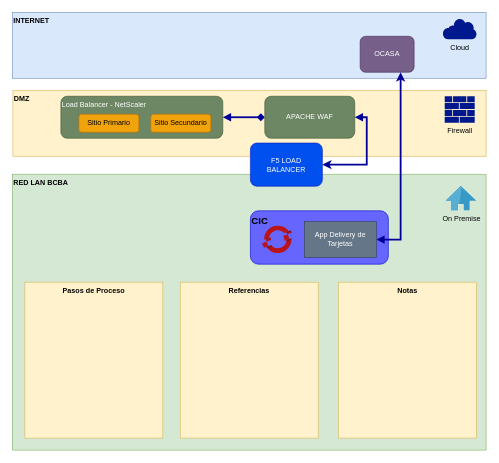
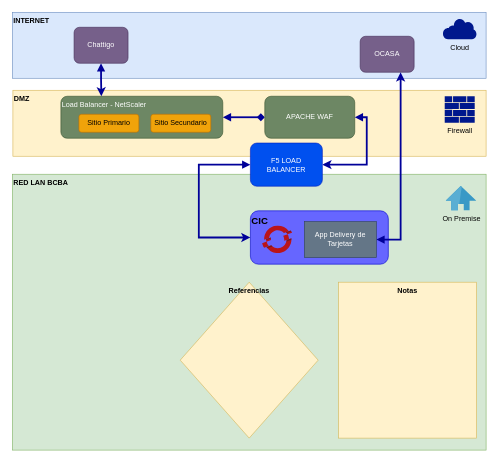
none -> (101, 45)
none -> (101, 80)
none -> (199, 201)
(94, 360) -> none
(249, 360) -> (249, 360)
